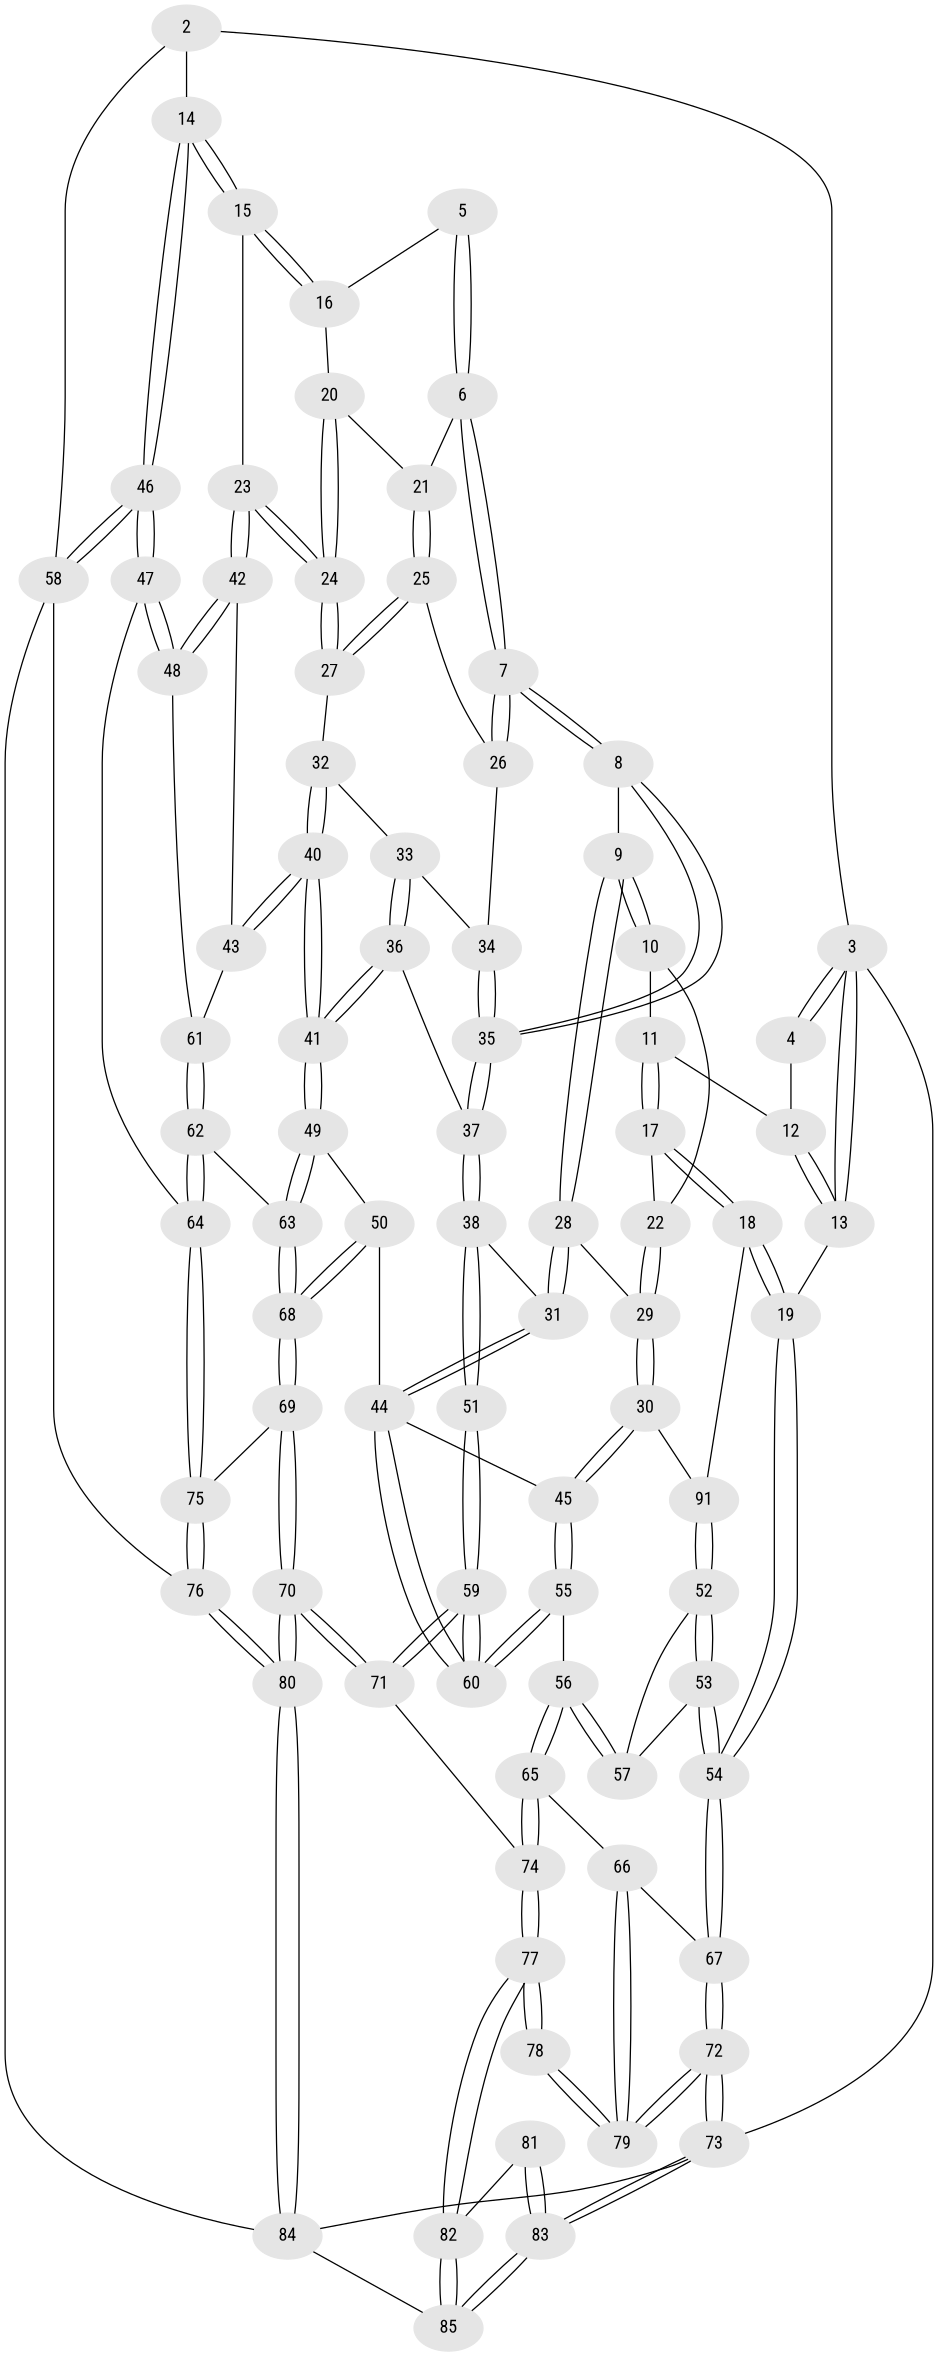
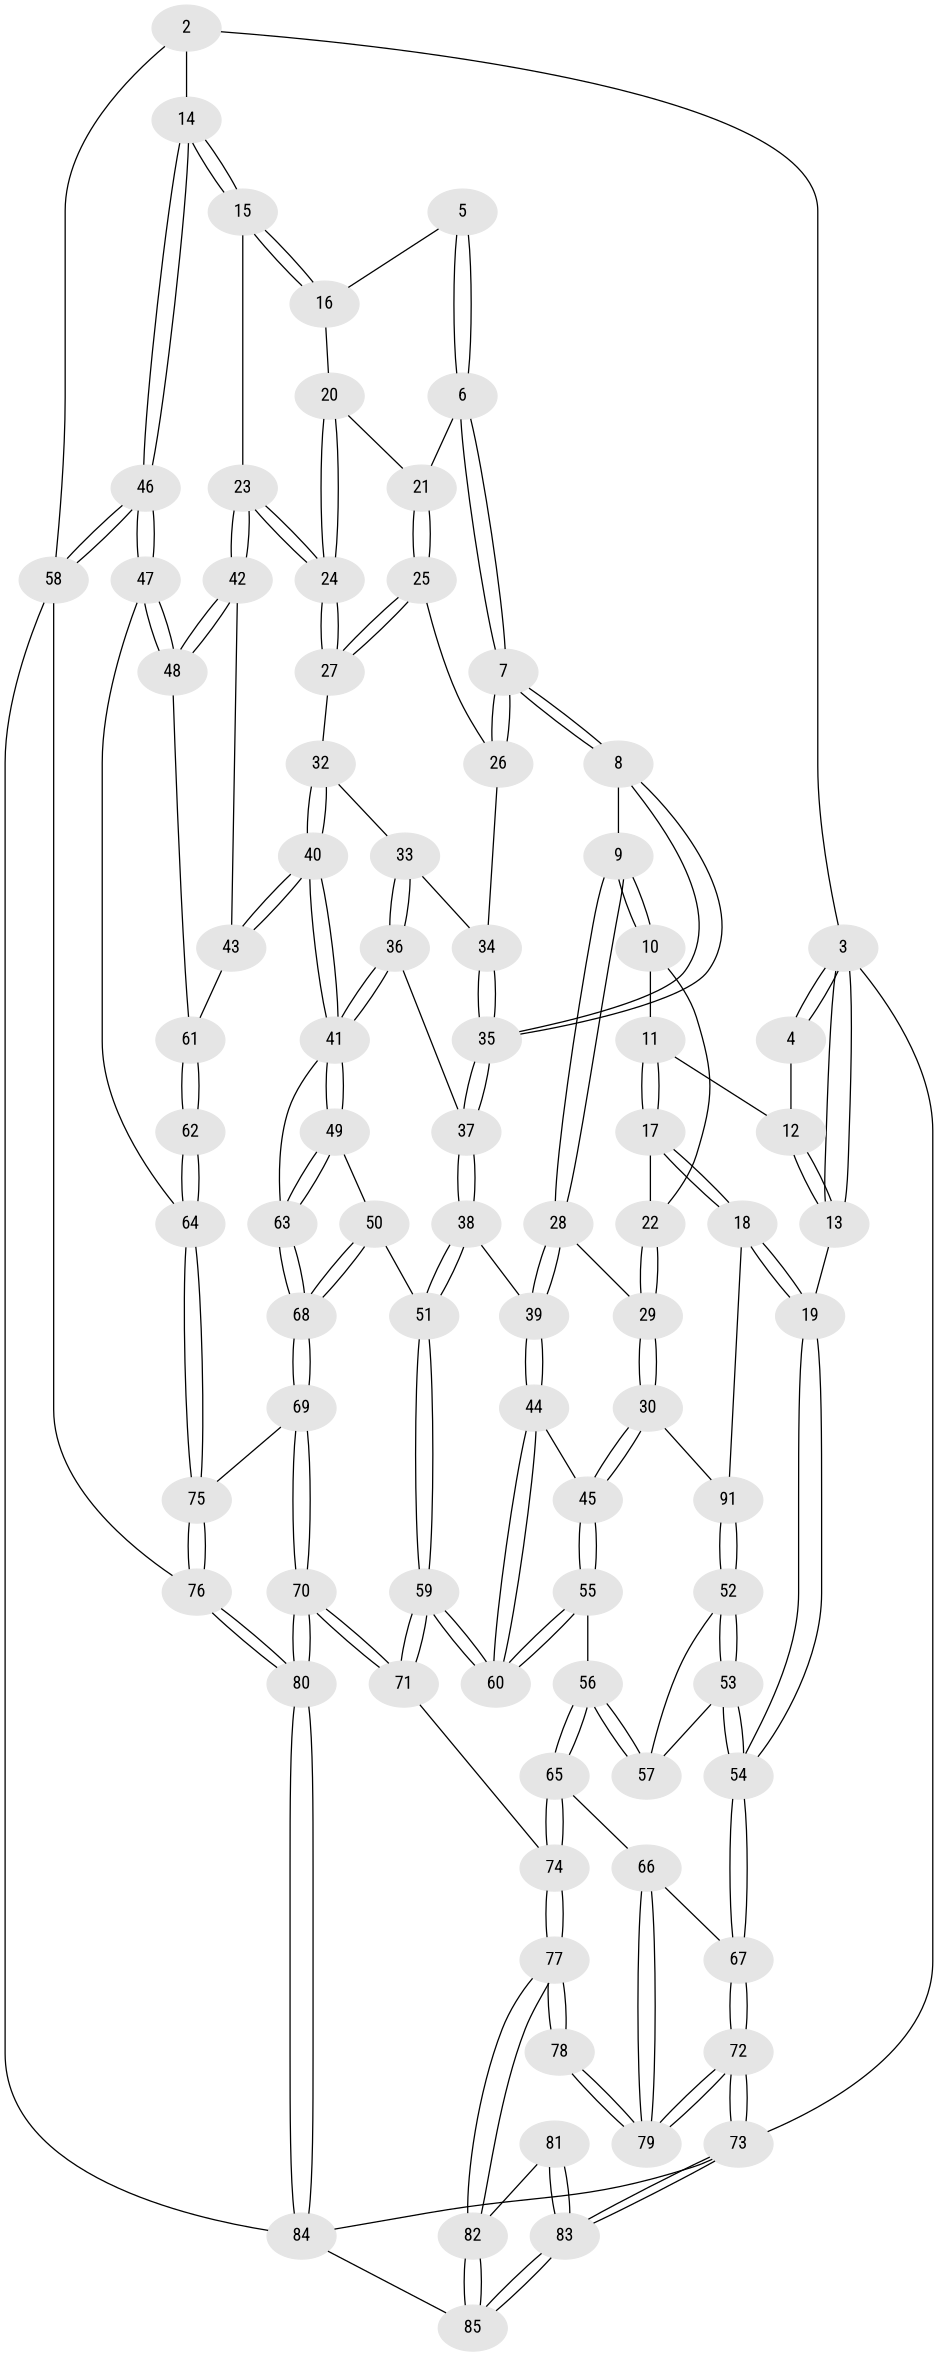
(241, 1178) -> (284, 1126)
(379, 1316) -> (399, 1270)
(553, 1316) -> (534, 1316)
